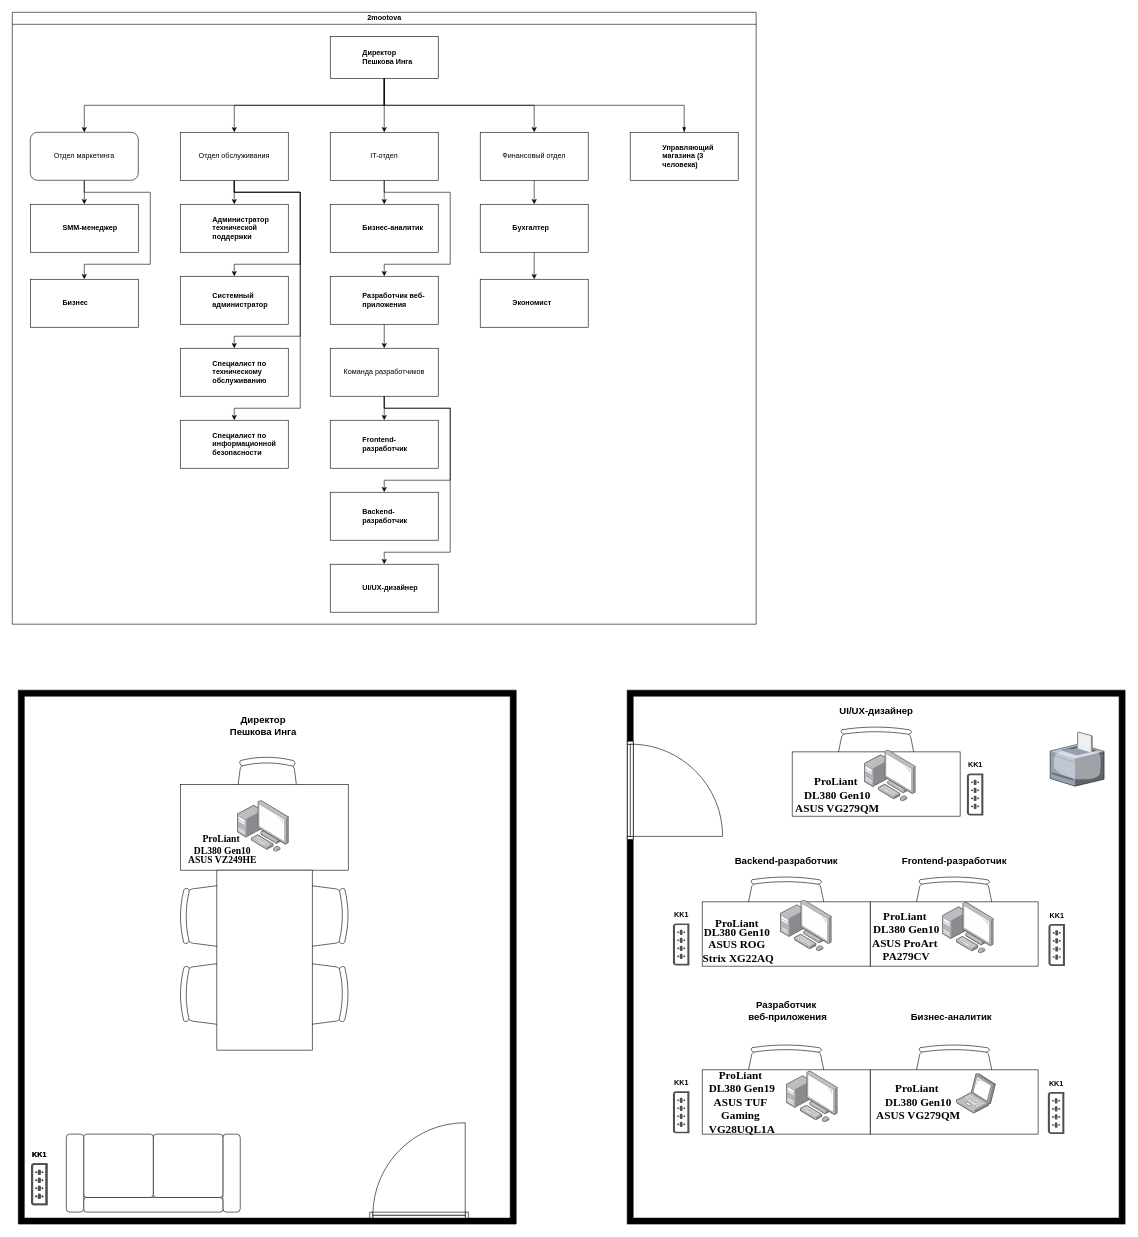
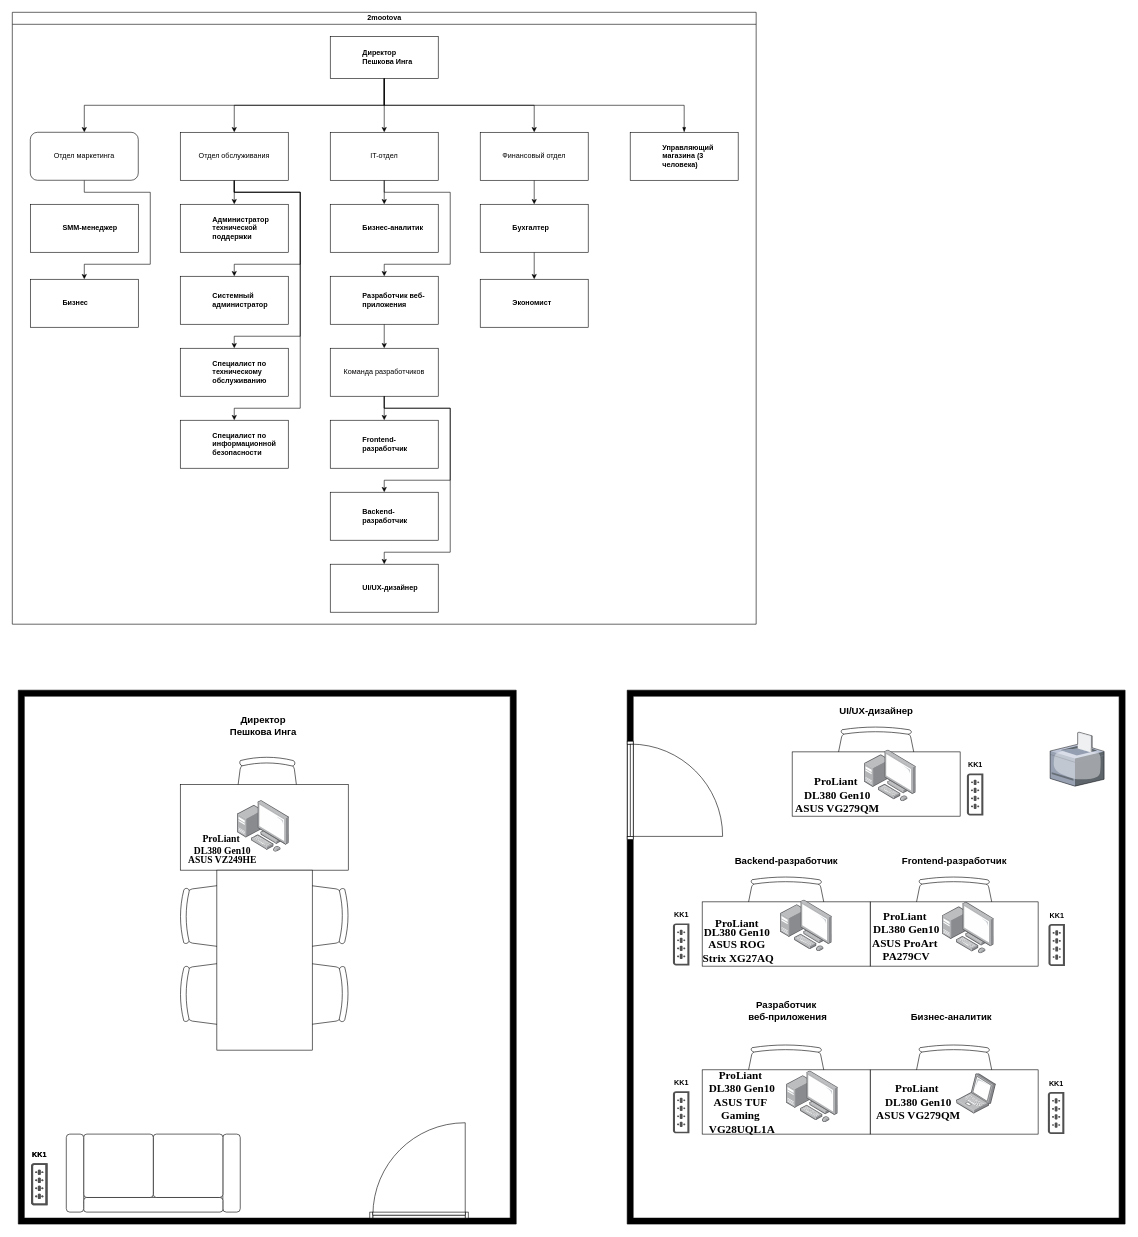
(84, 198) -> none
(739, 942) -> (739, 942)
(742, 1103) -> (742, 1103)
